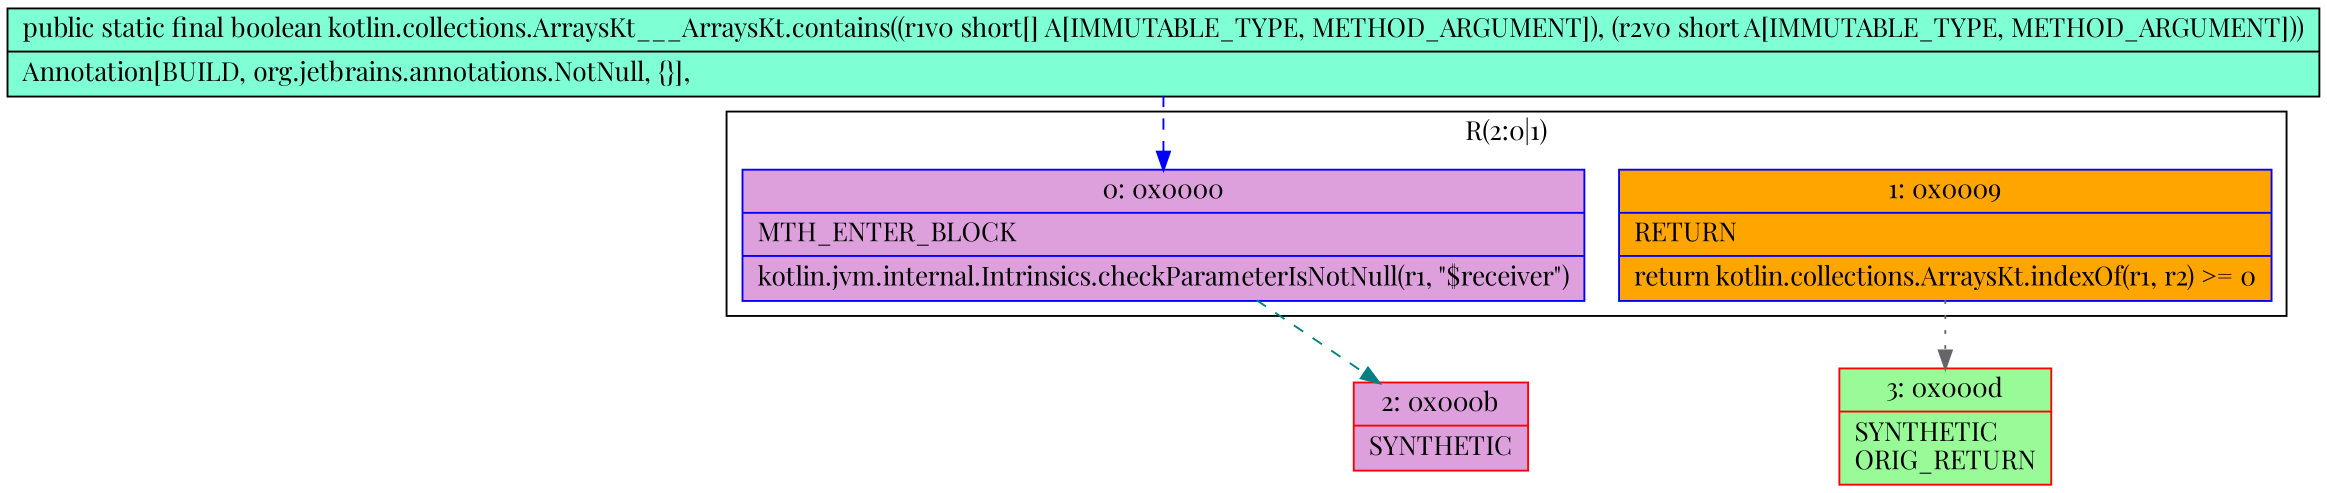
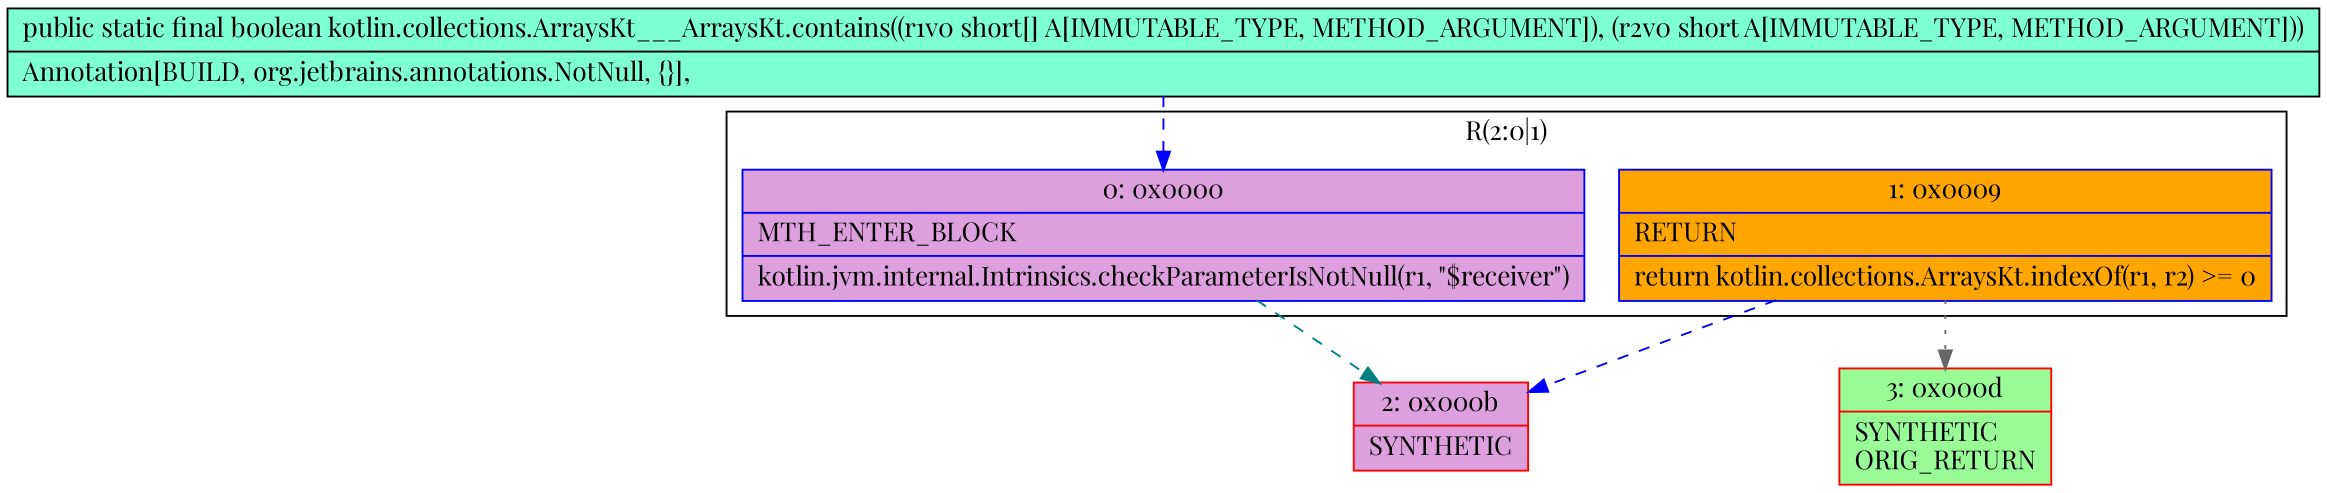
none -> (1661, 343)
